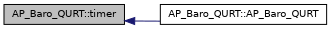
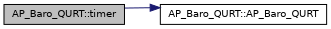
(147, 21) -> (137, 8)
